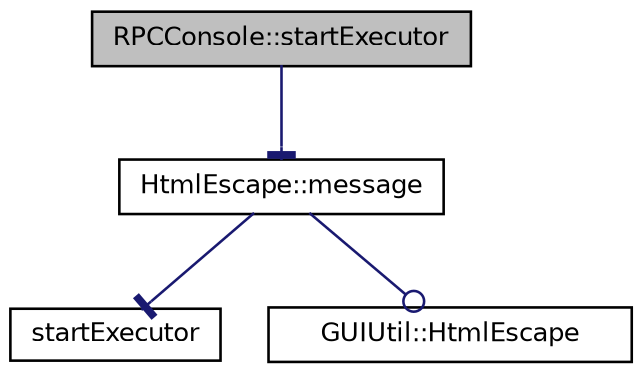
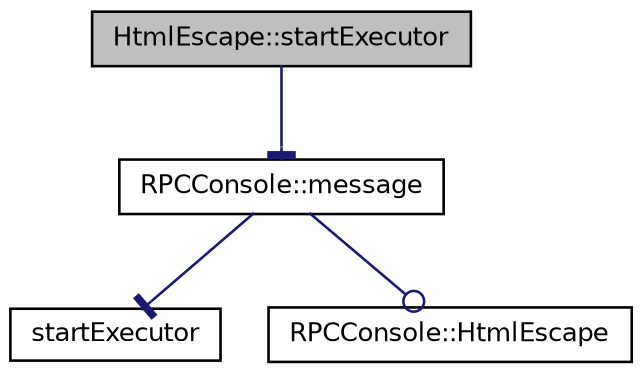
(281, 39) -> (281, 39)
(281, 187) -> (281, 187)
(450, 335) -> (450, 335)
